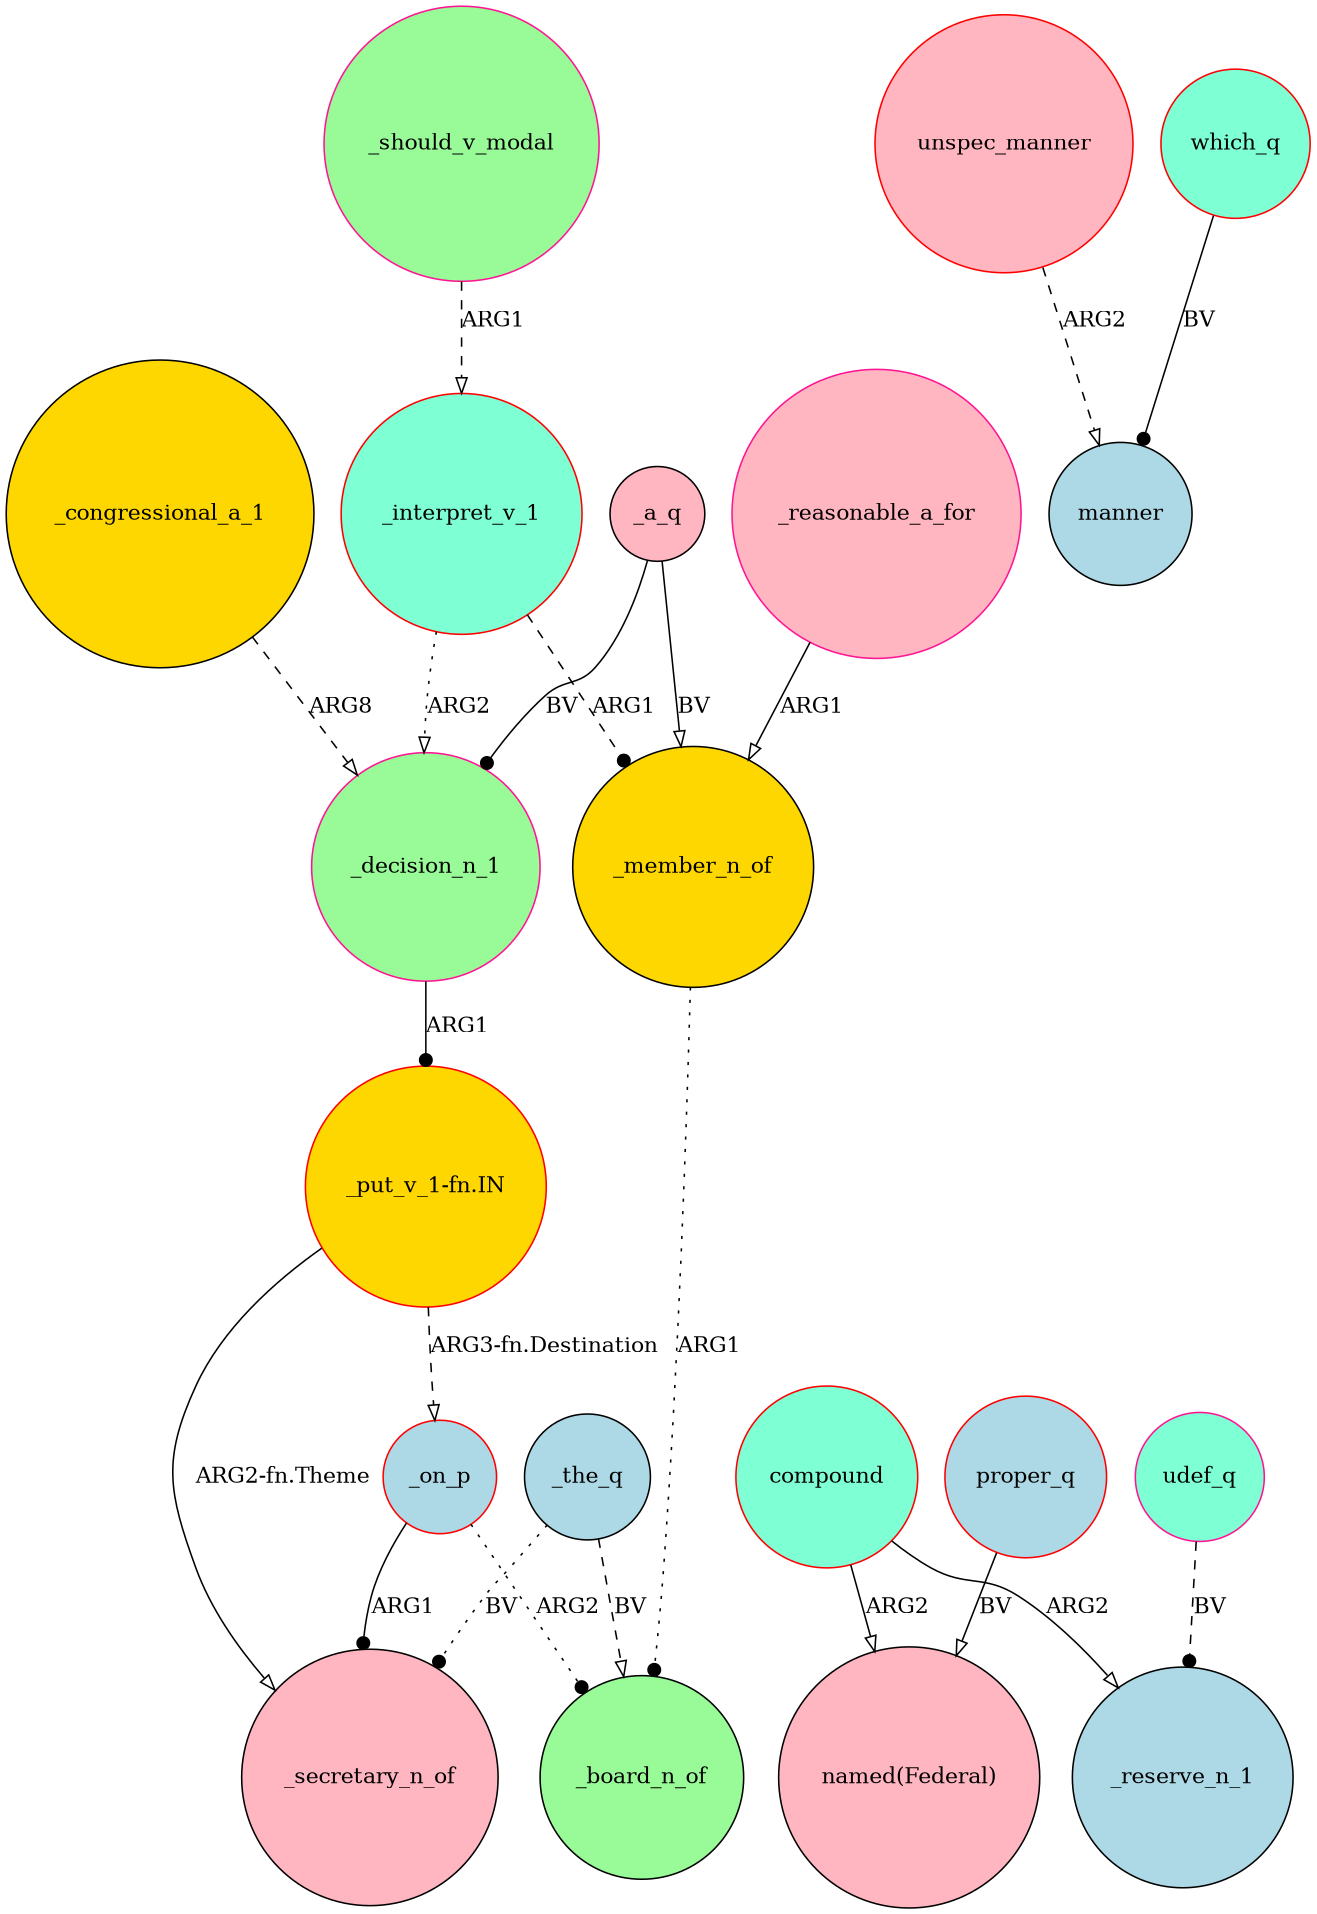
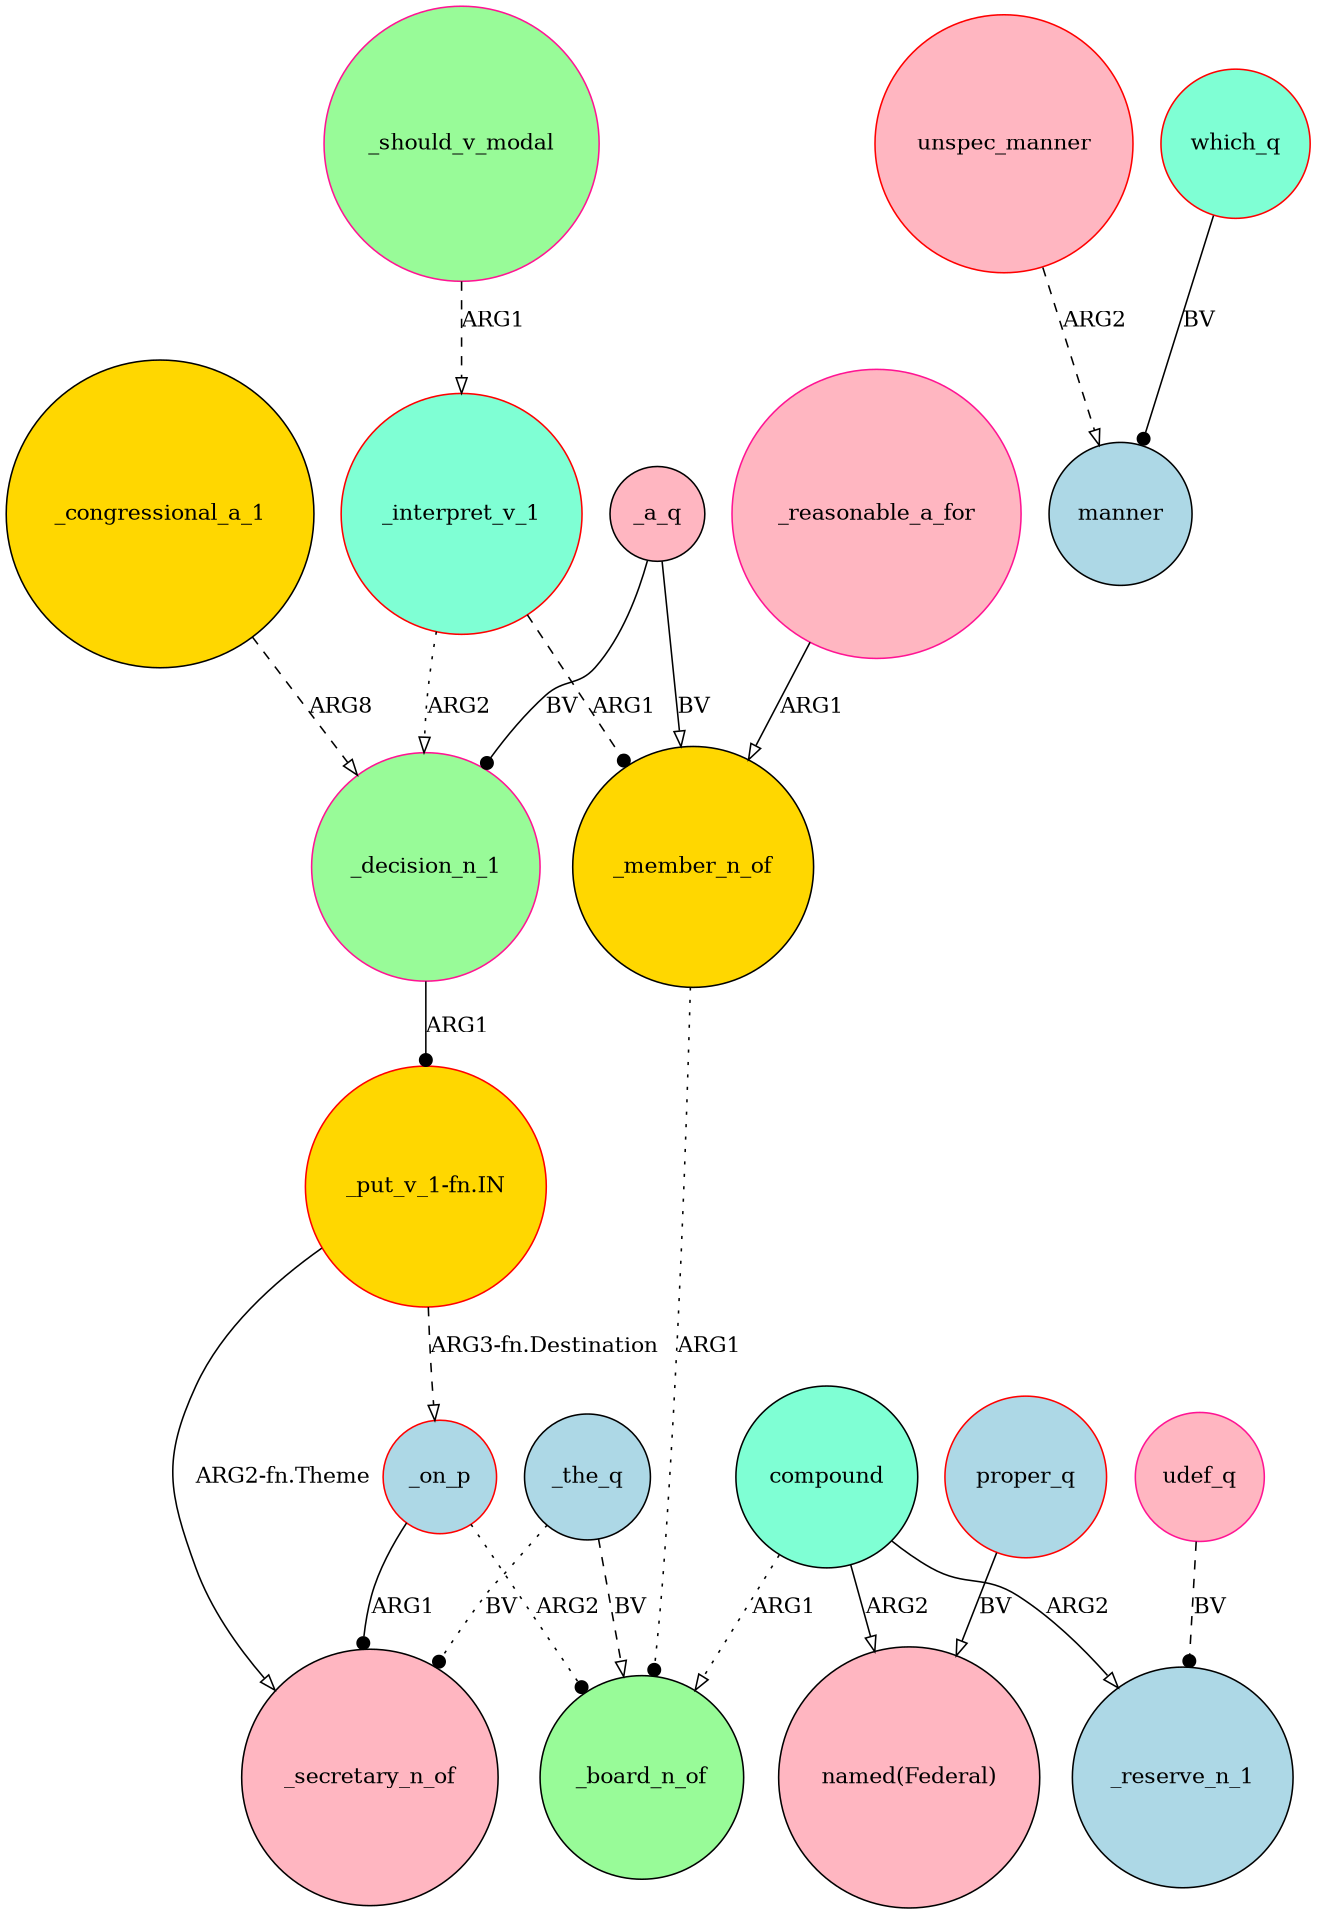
(827, 1477) -> (827, 1477)
(1200, 1477) -> (1200, 1477)
none -> (741, 1616)
